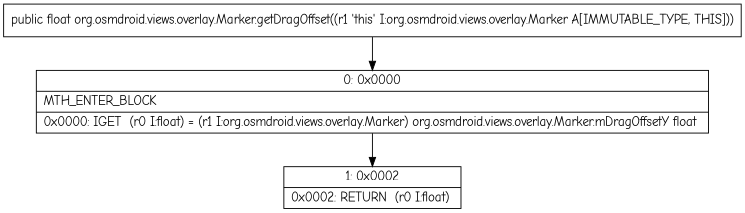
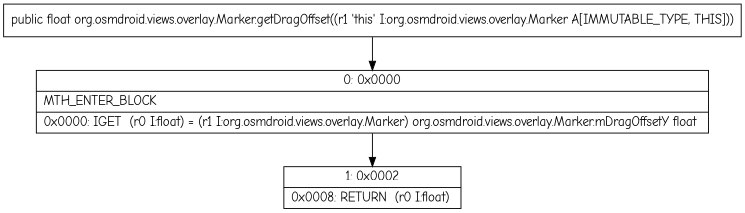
(372, 198) -> (372, 198)
